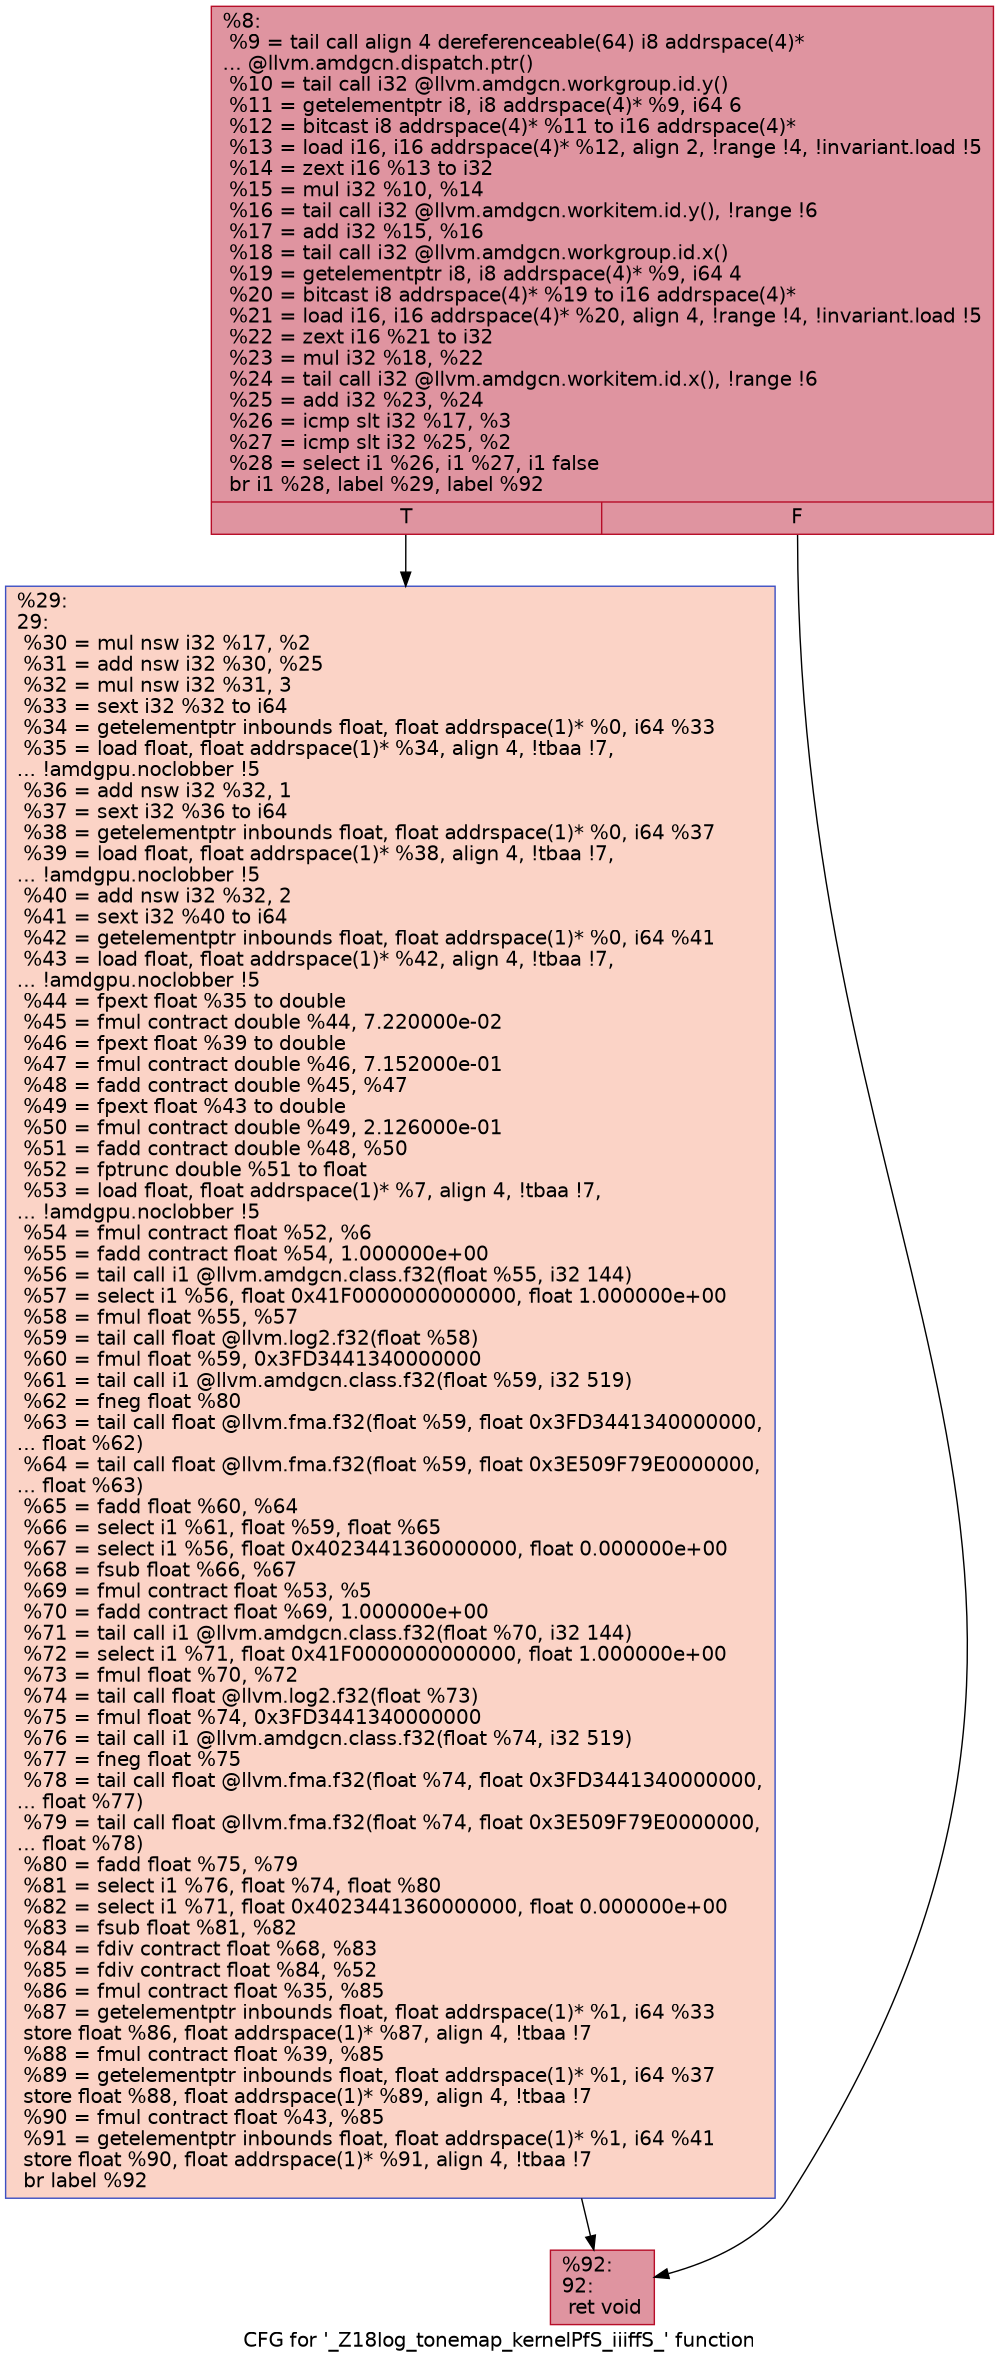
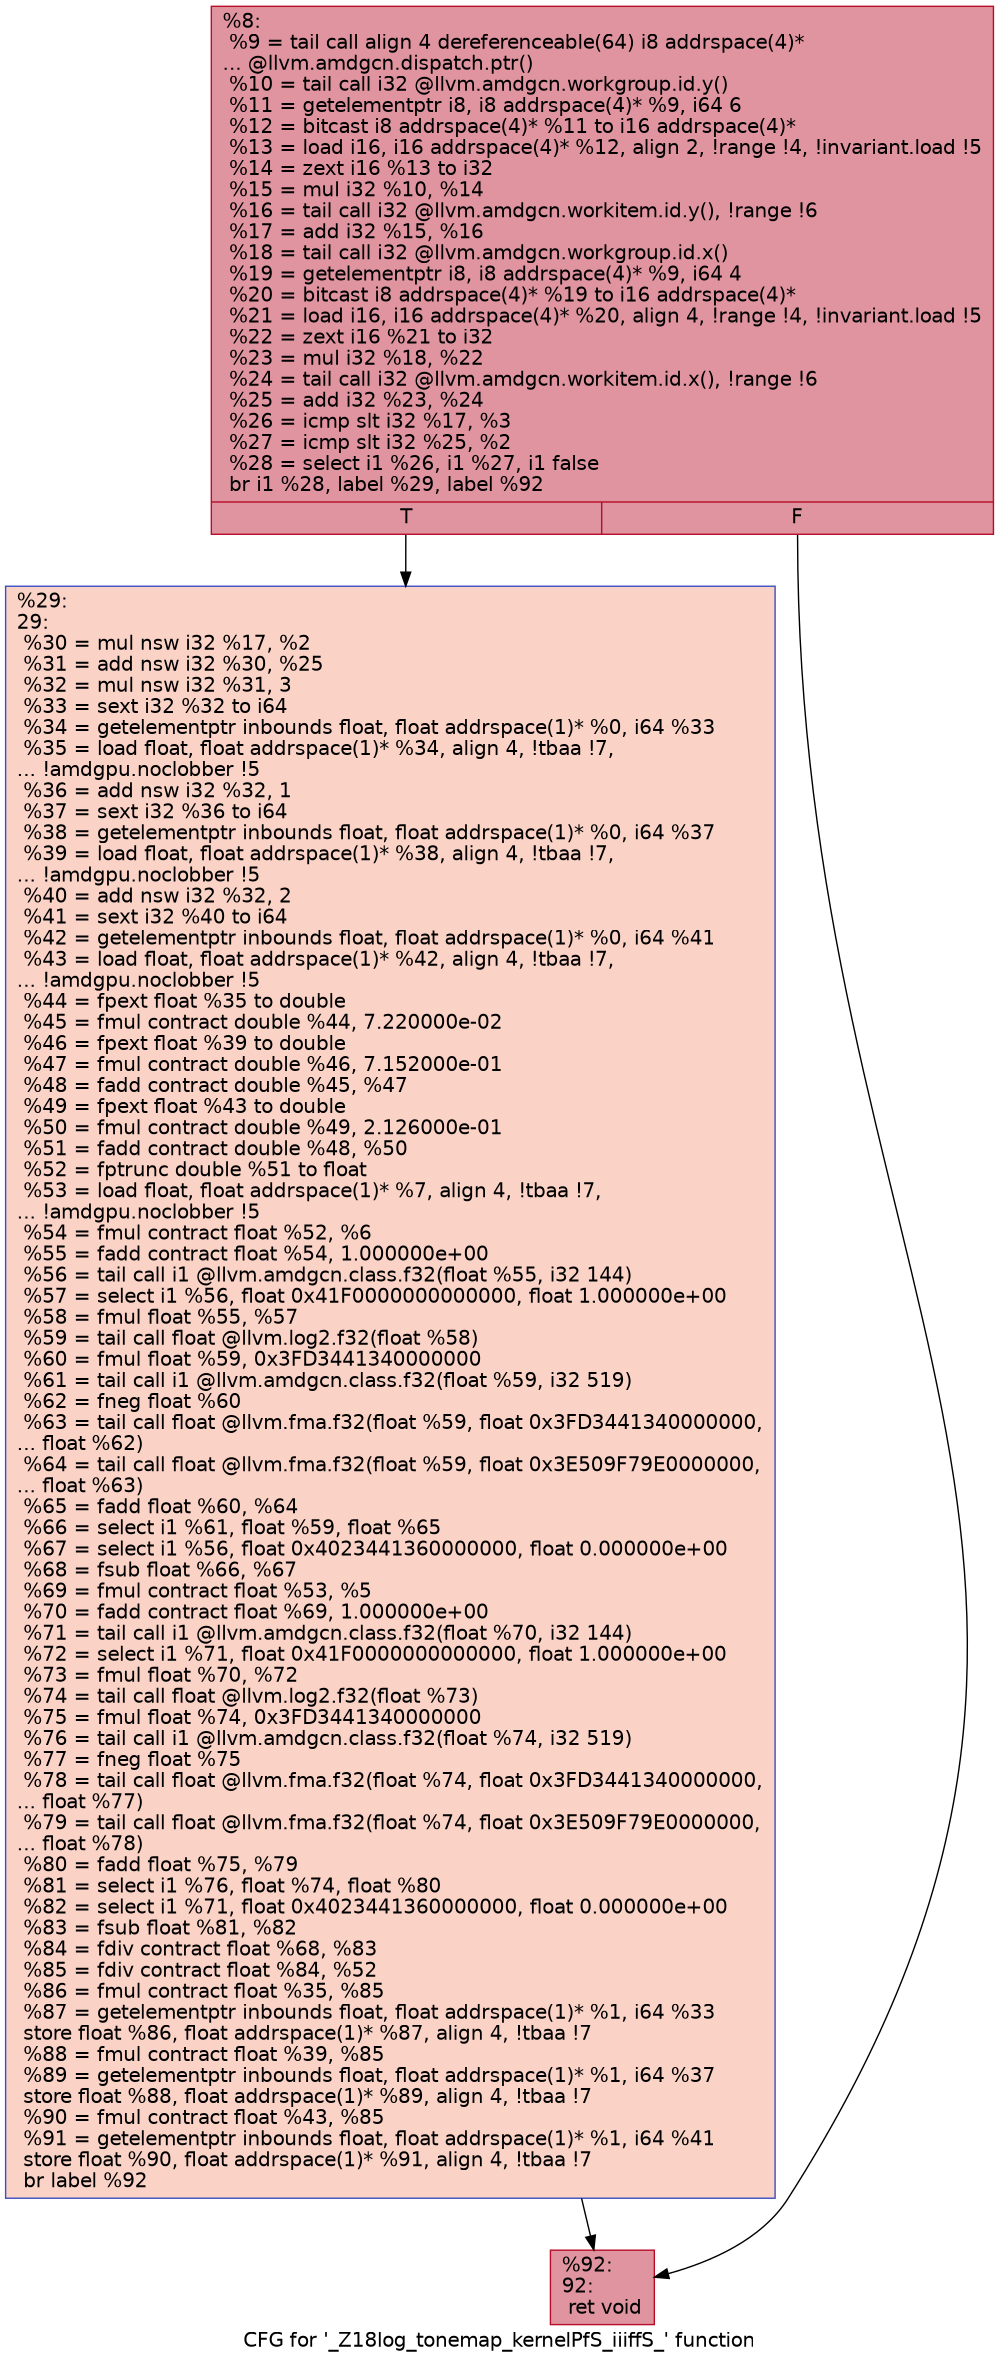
(129, 1402) -> (129, 1402)
